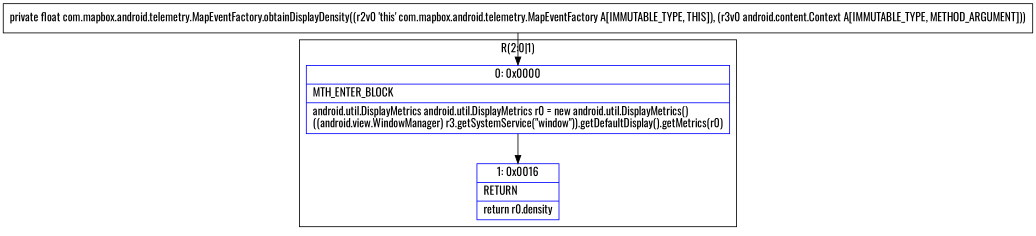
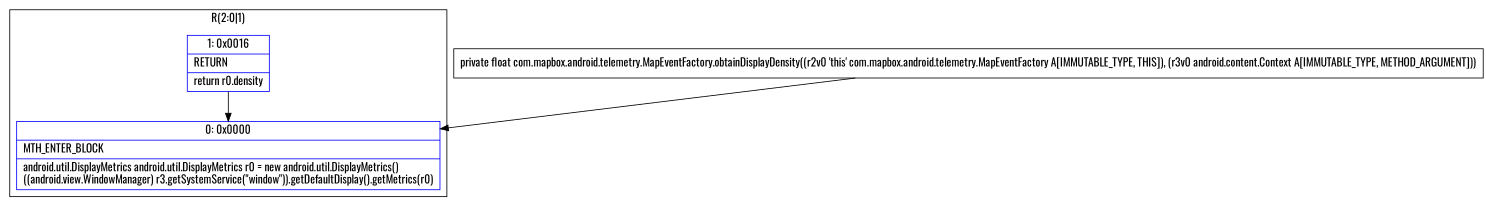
(518, 145) -> (228, 102)
